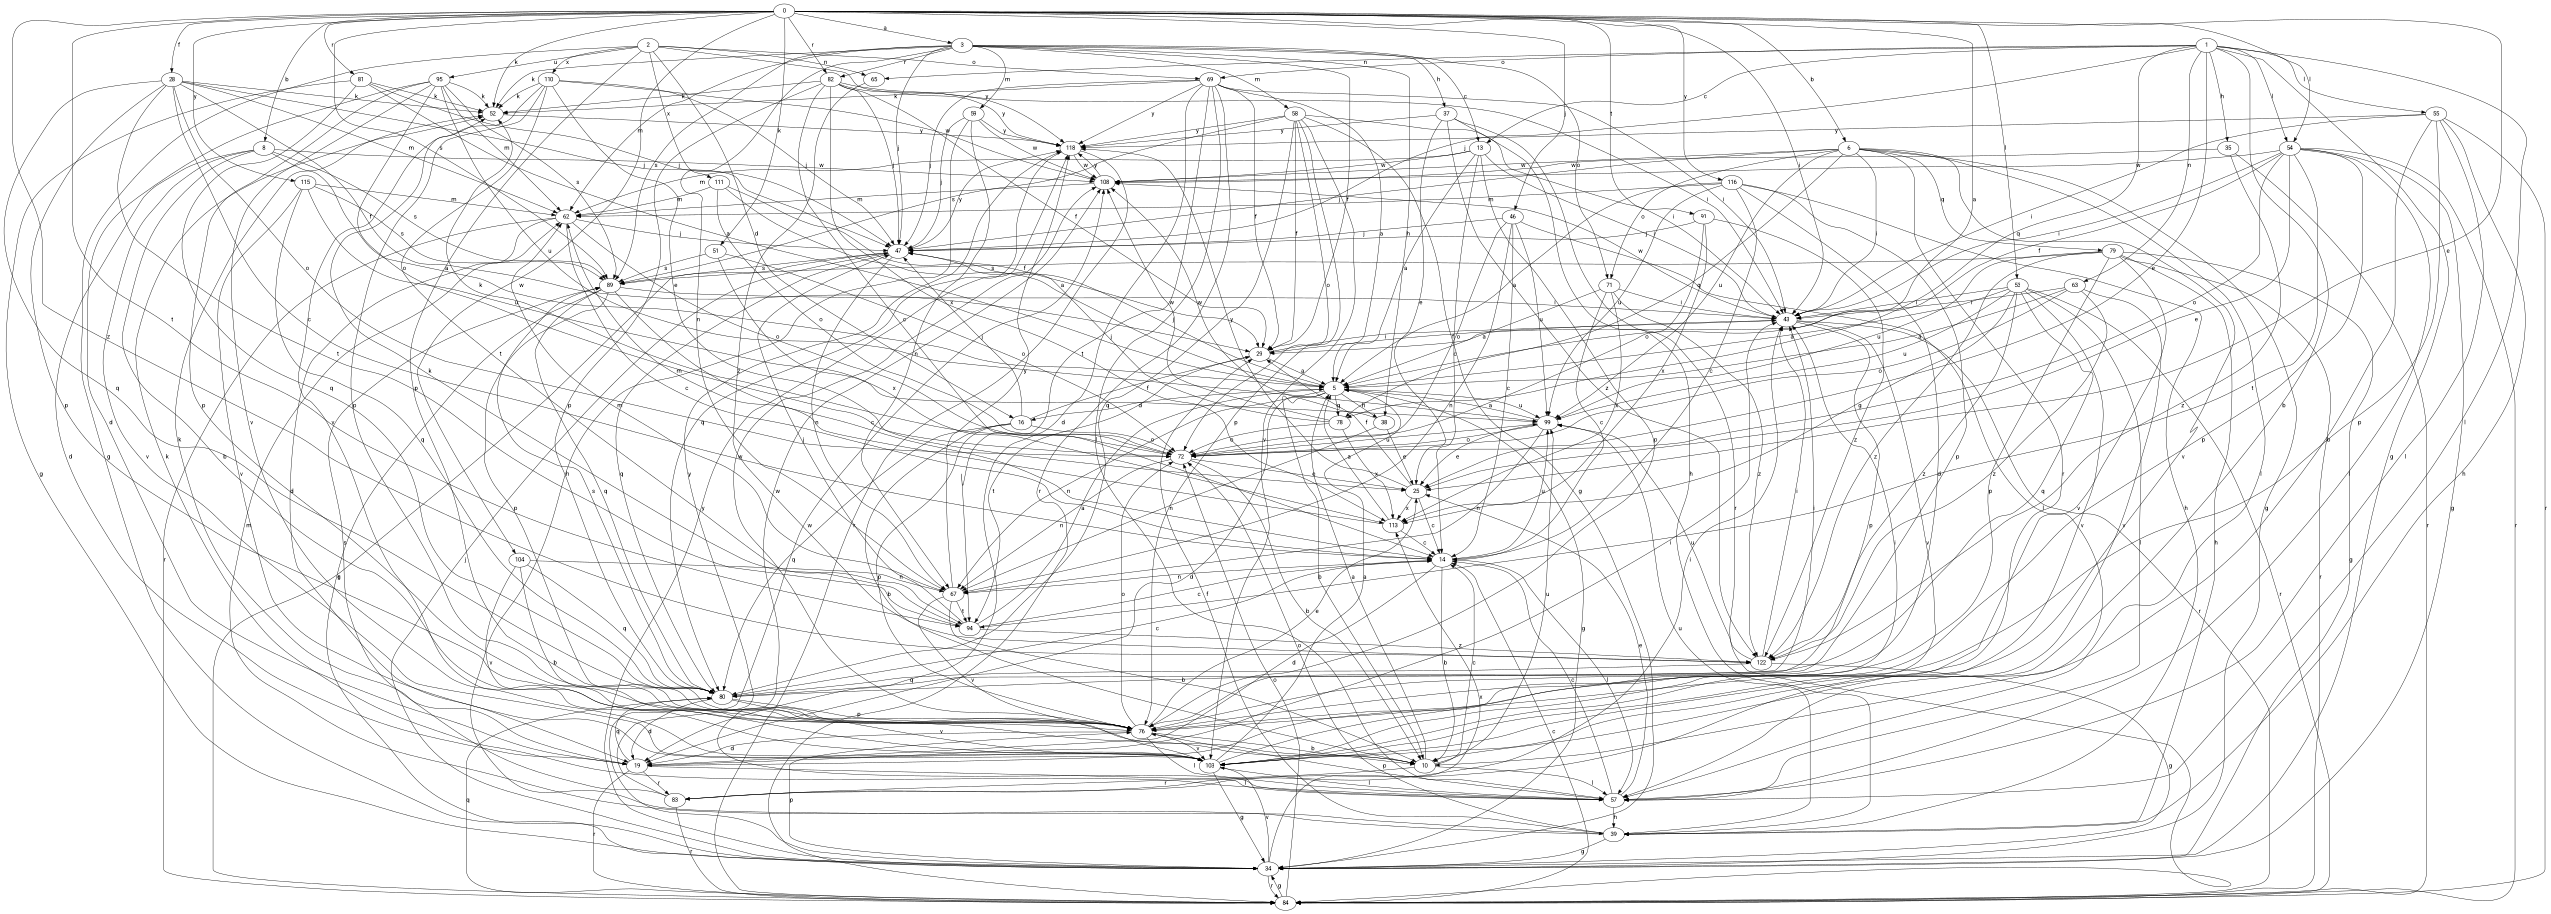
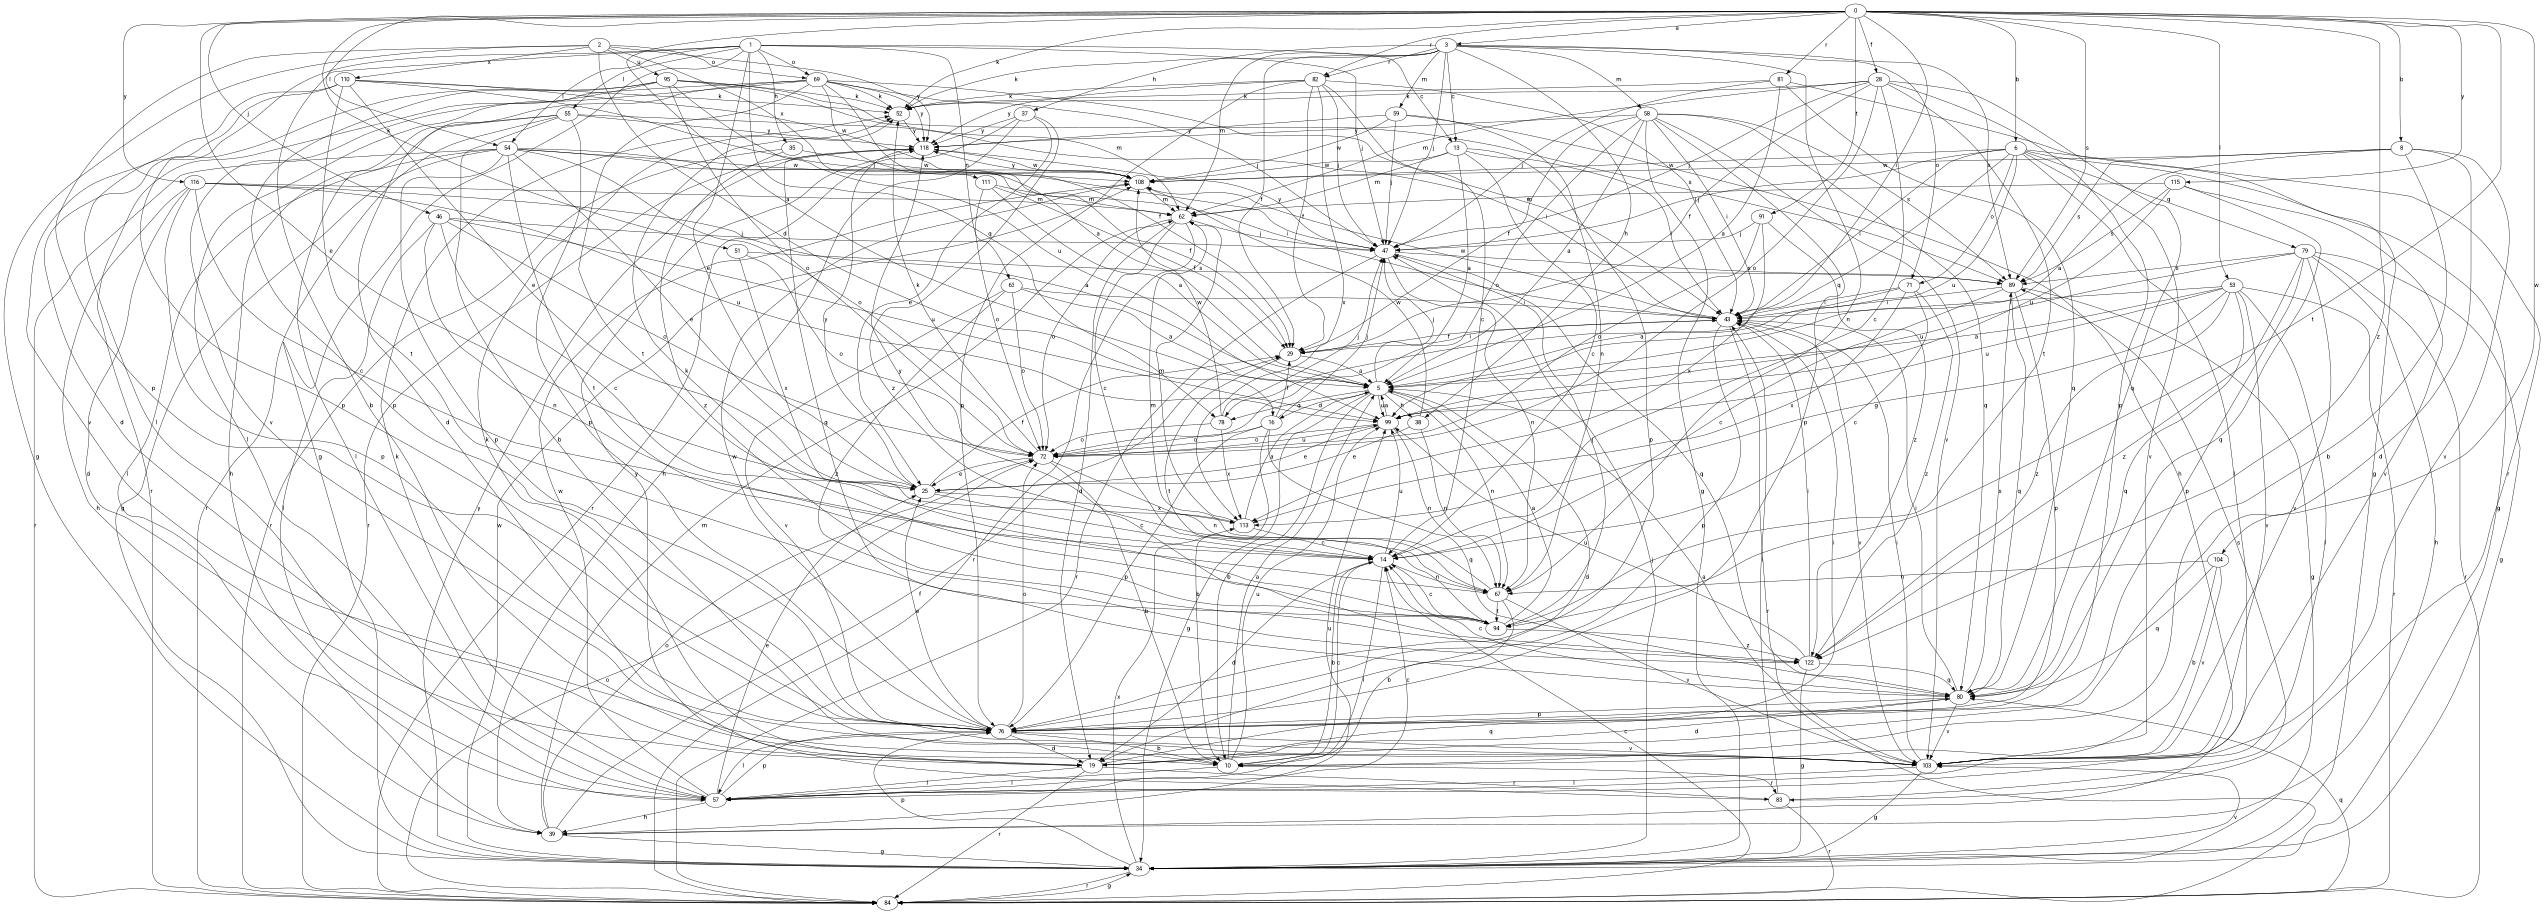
(874, 80) -> none
none -> (1548, 270)
